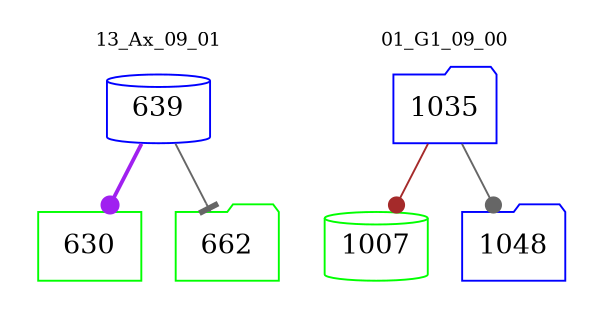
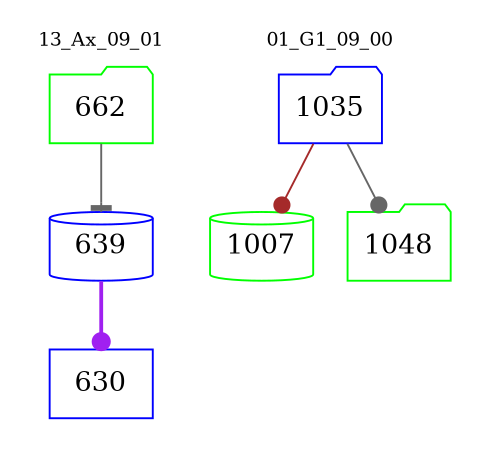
(191, 174) -> (101, 173)
(90, 246) -> (101, 384)
(514, 246) -> (399, 246)
